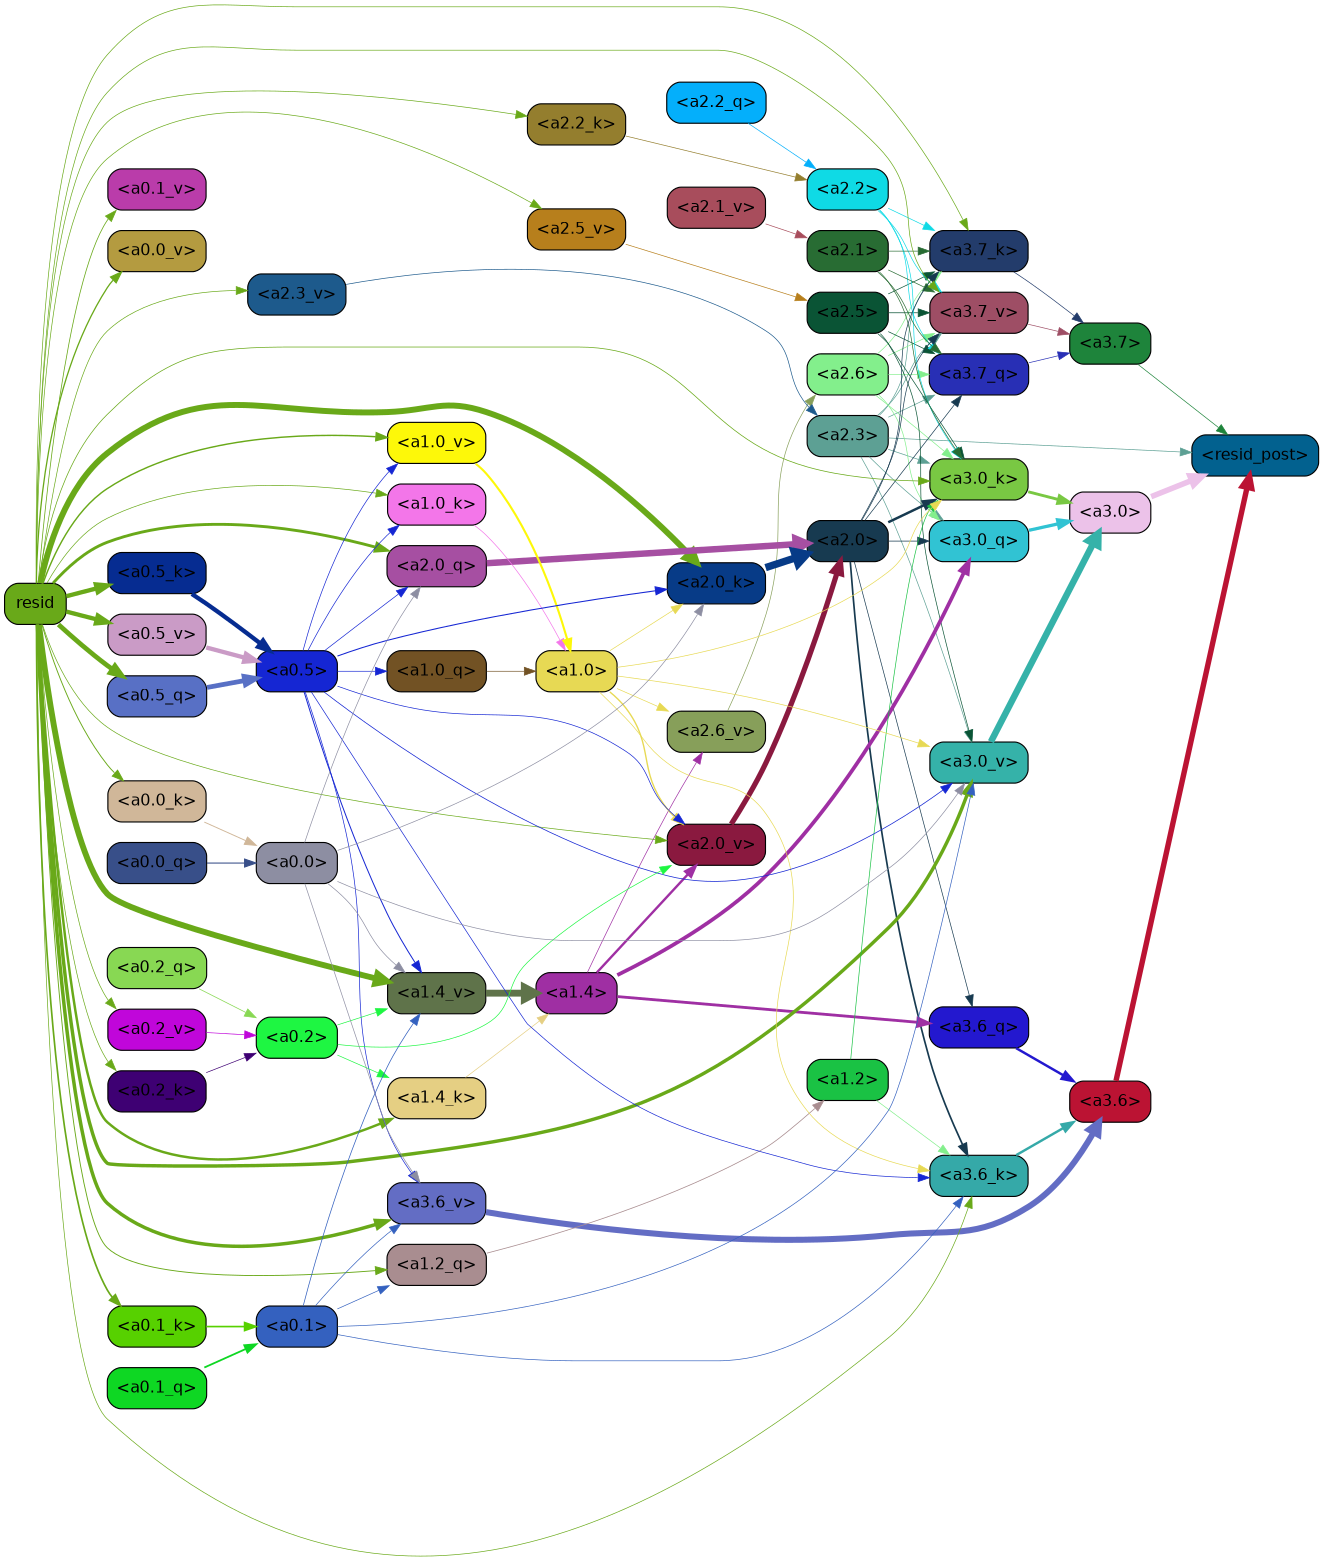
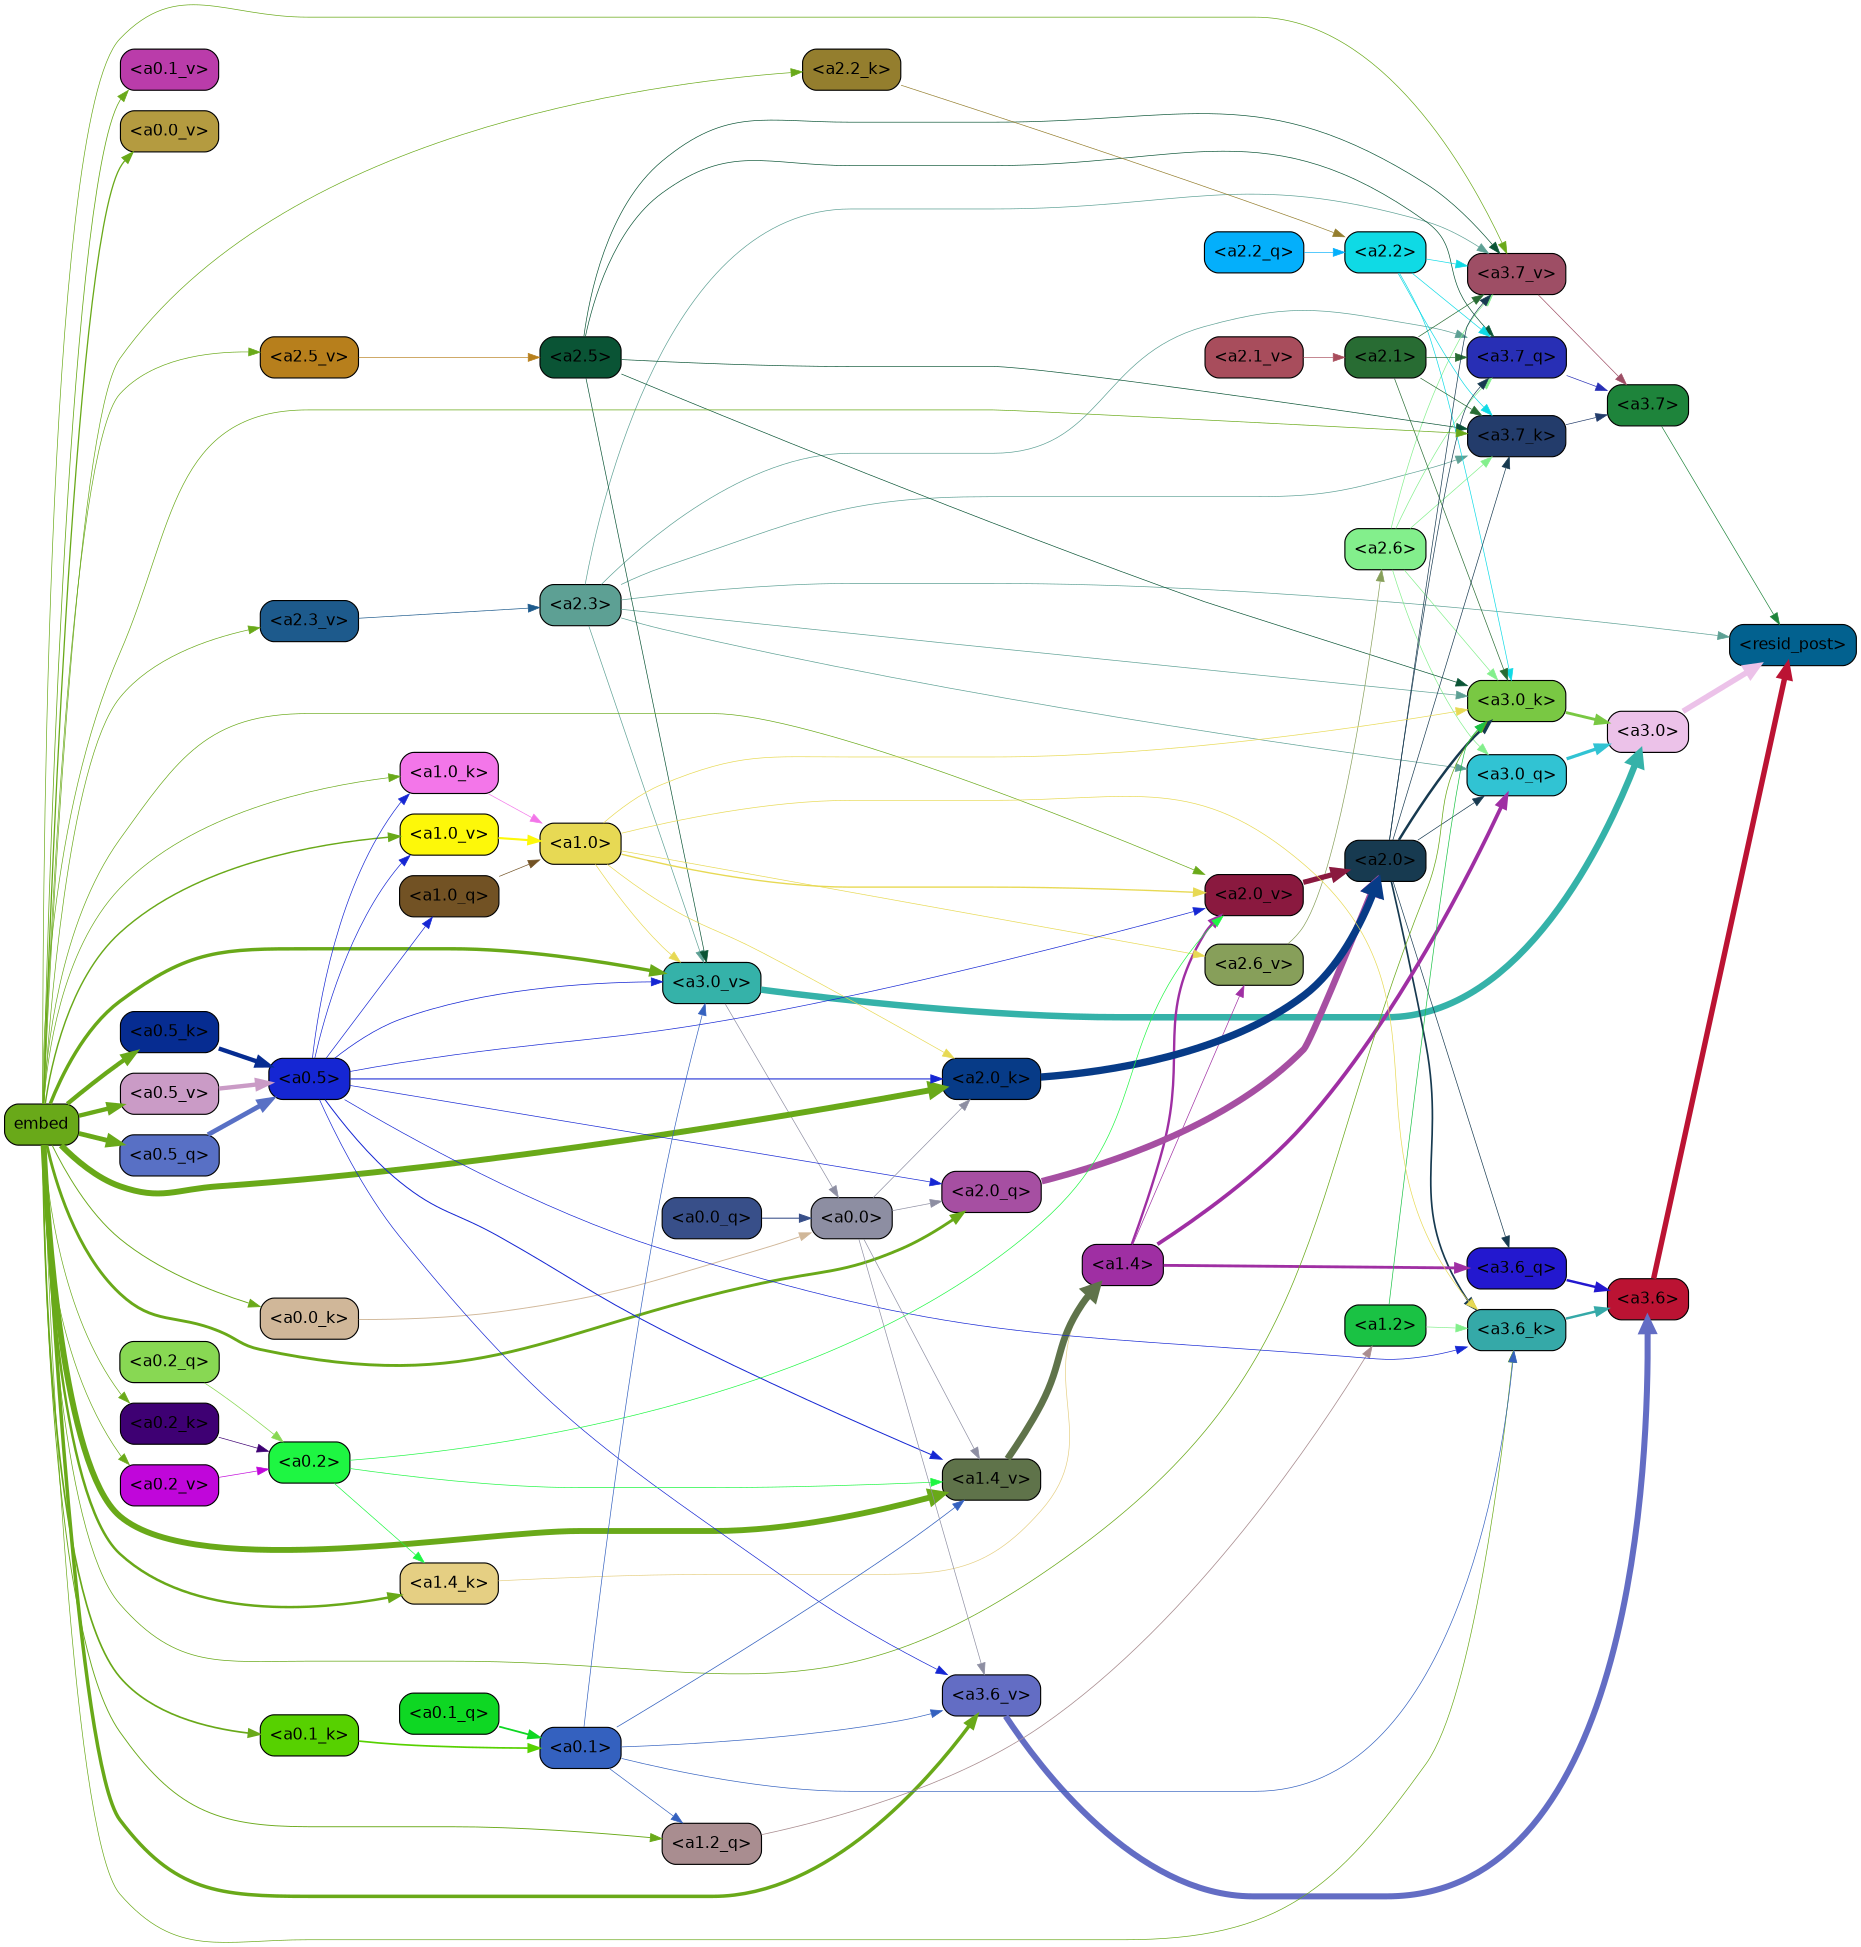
(35, 604) -> (42, 1125)
(653, 941) -> (779, 1096)
